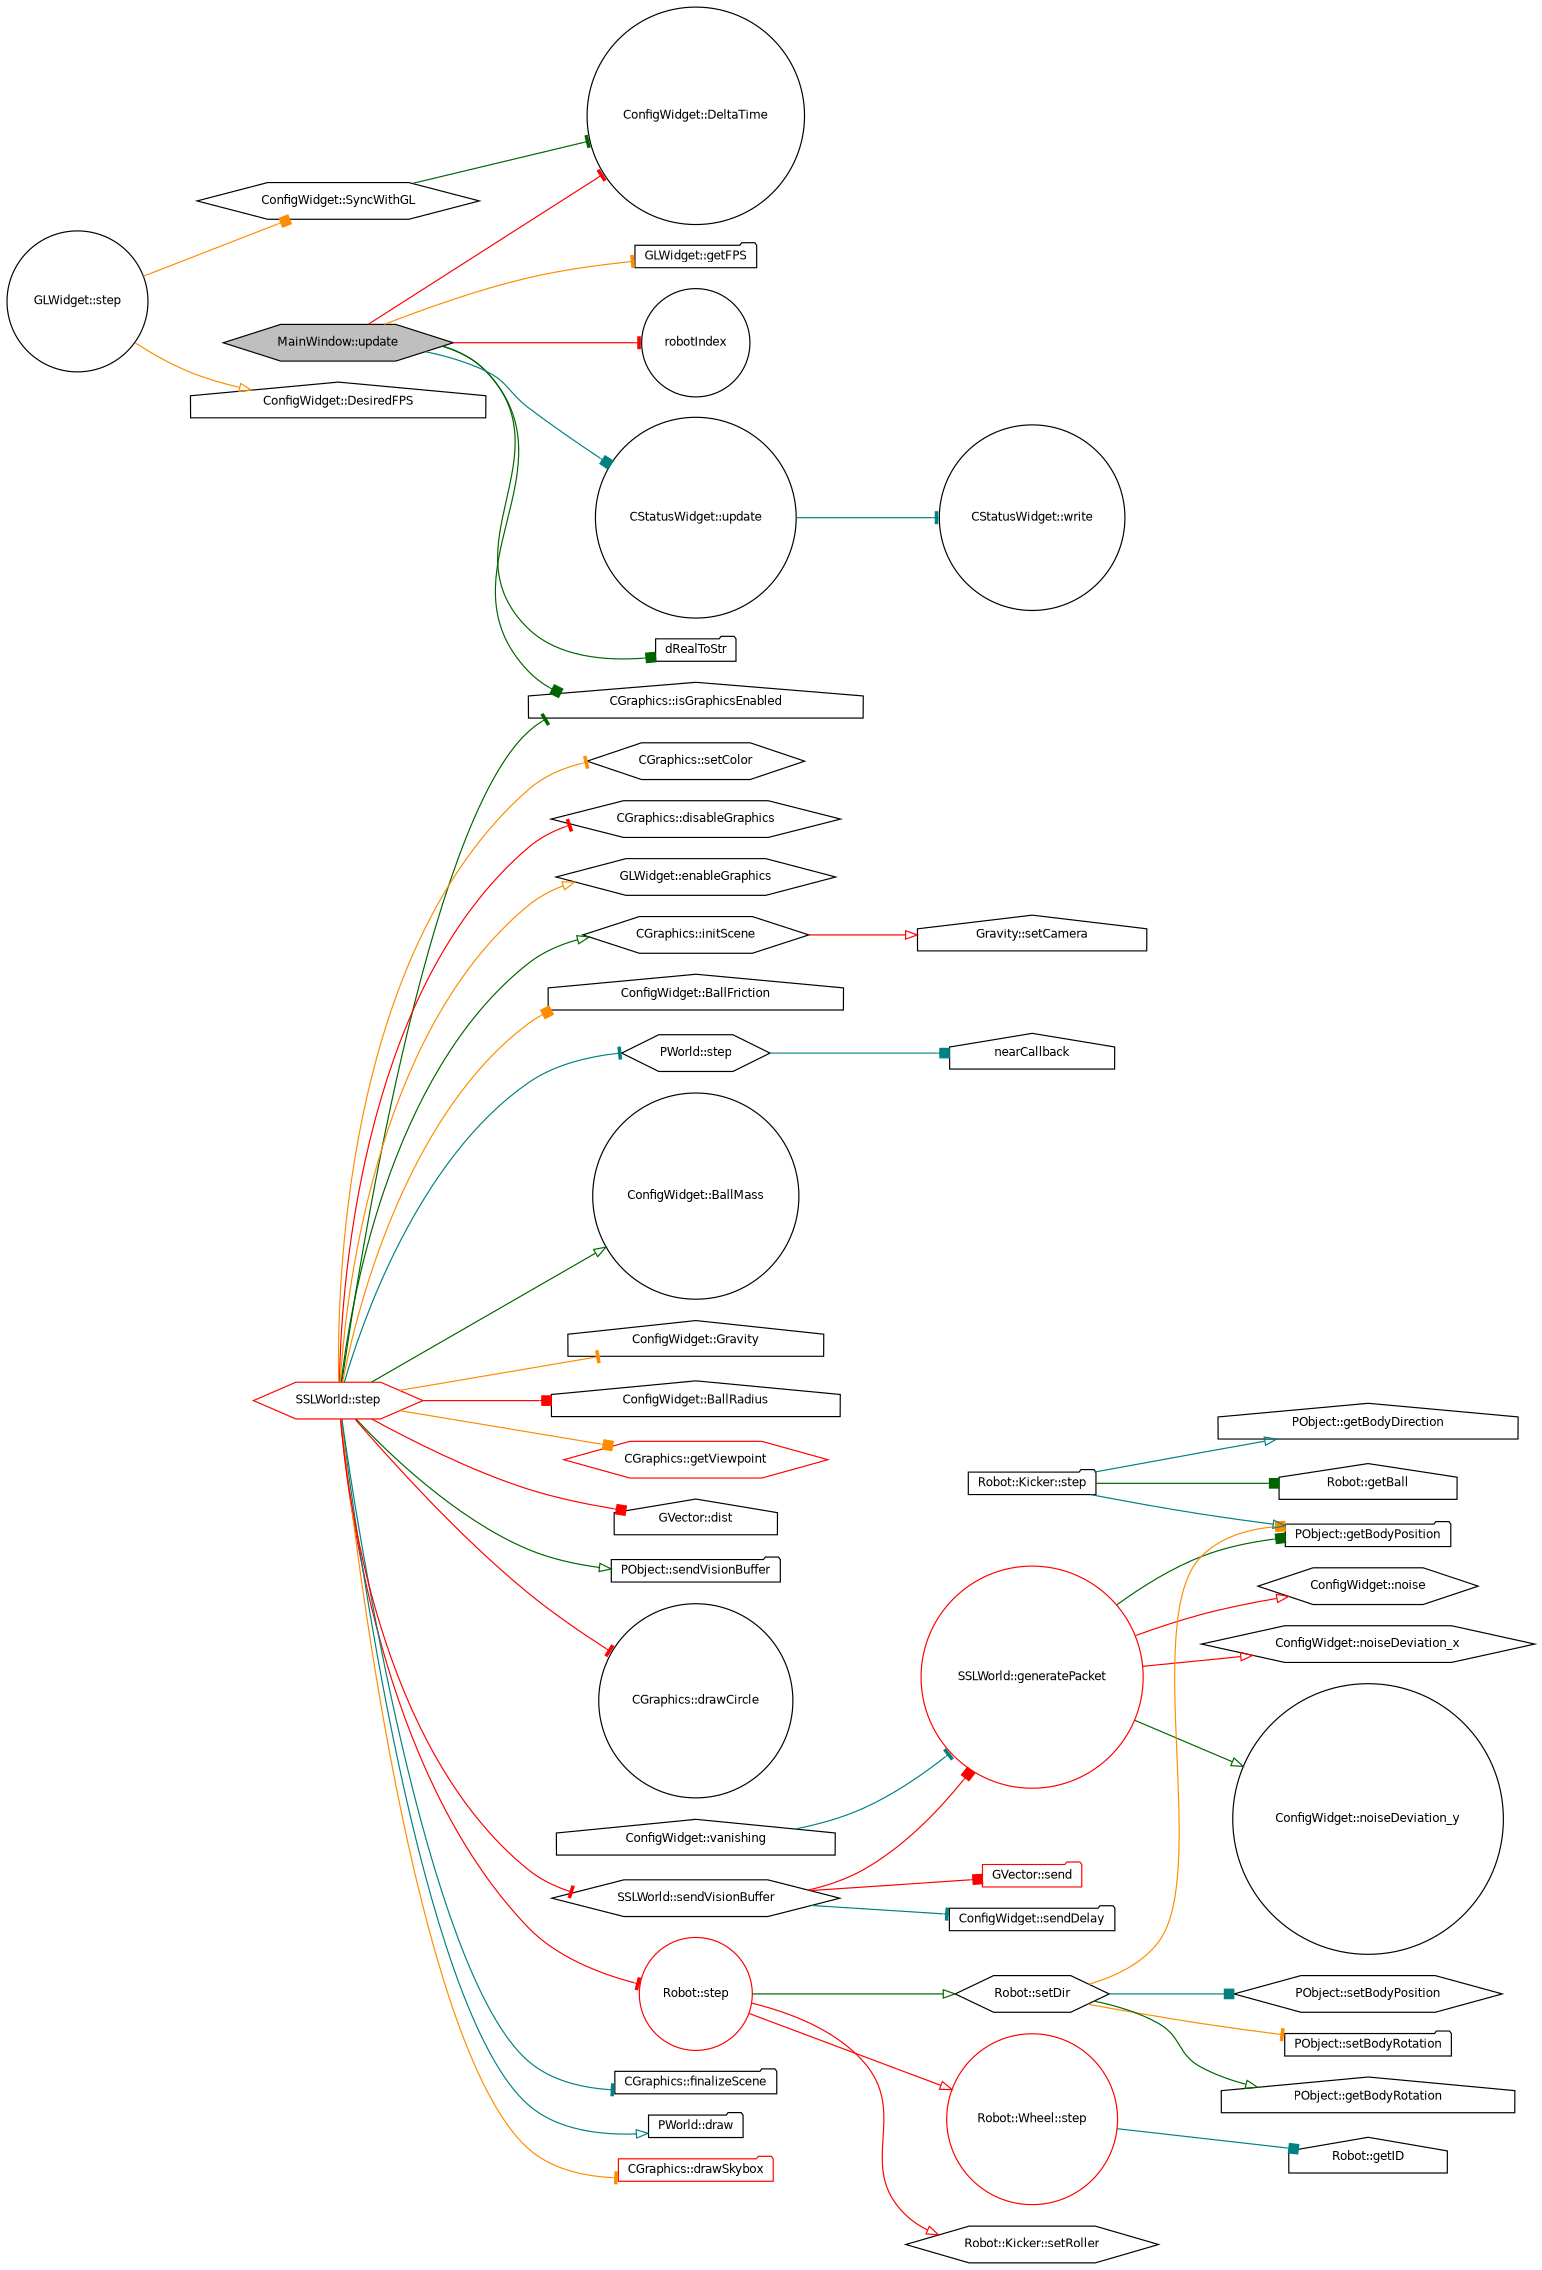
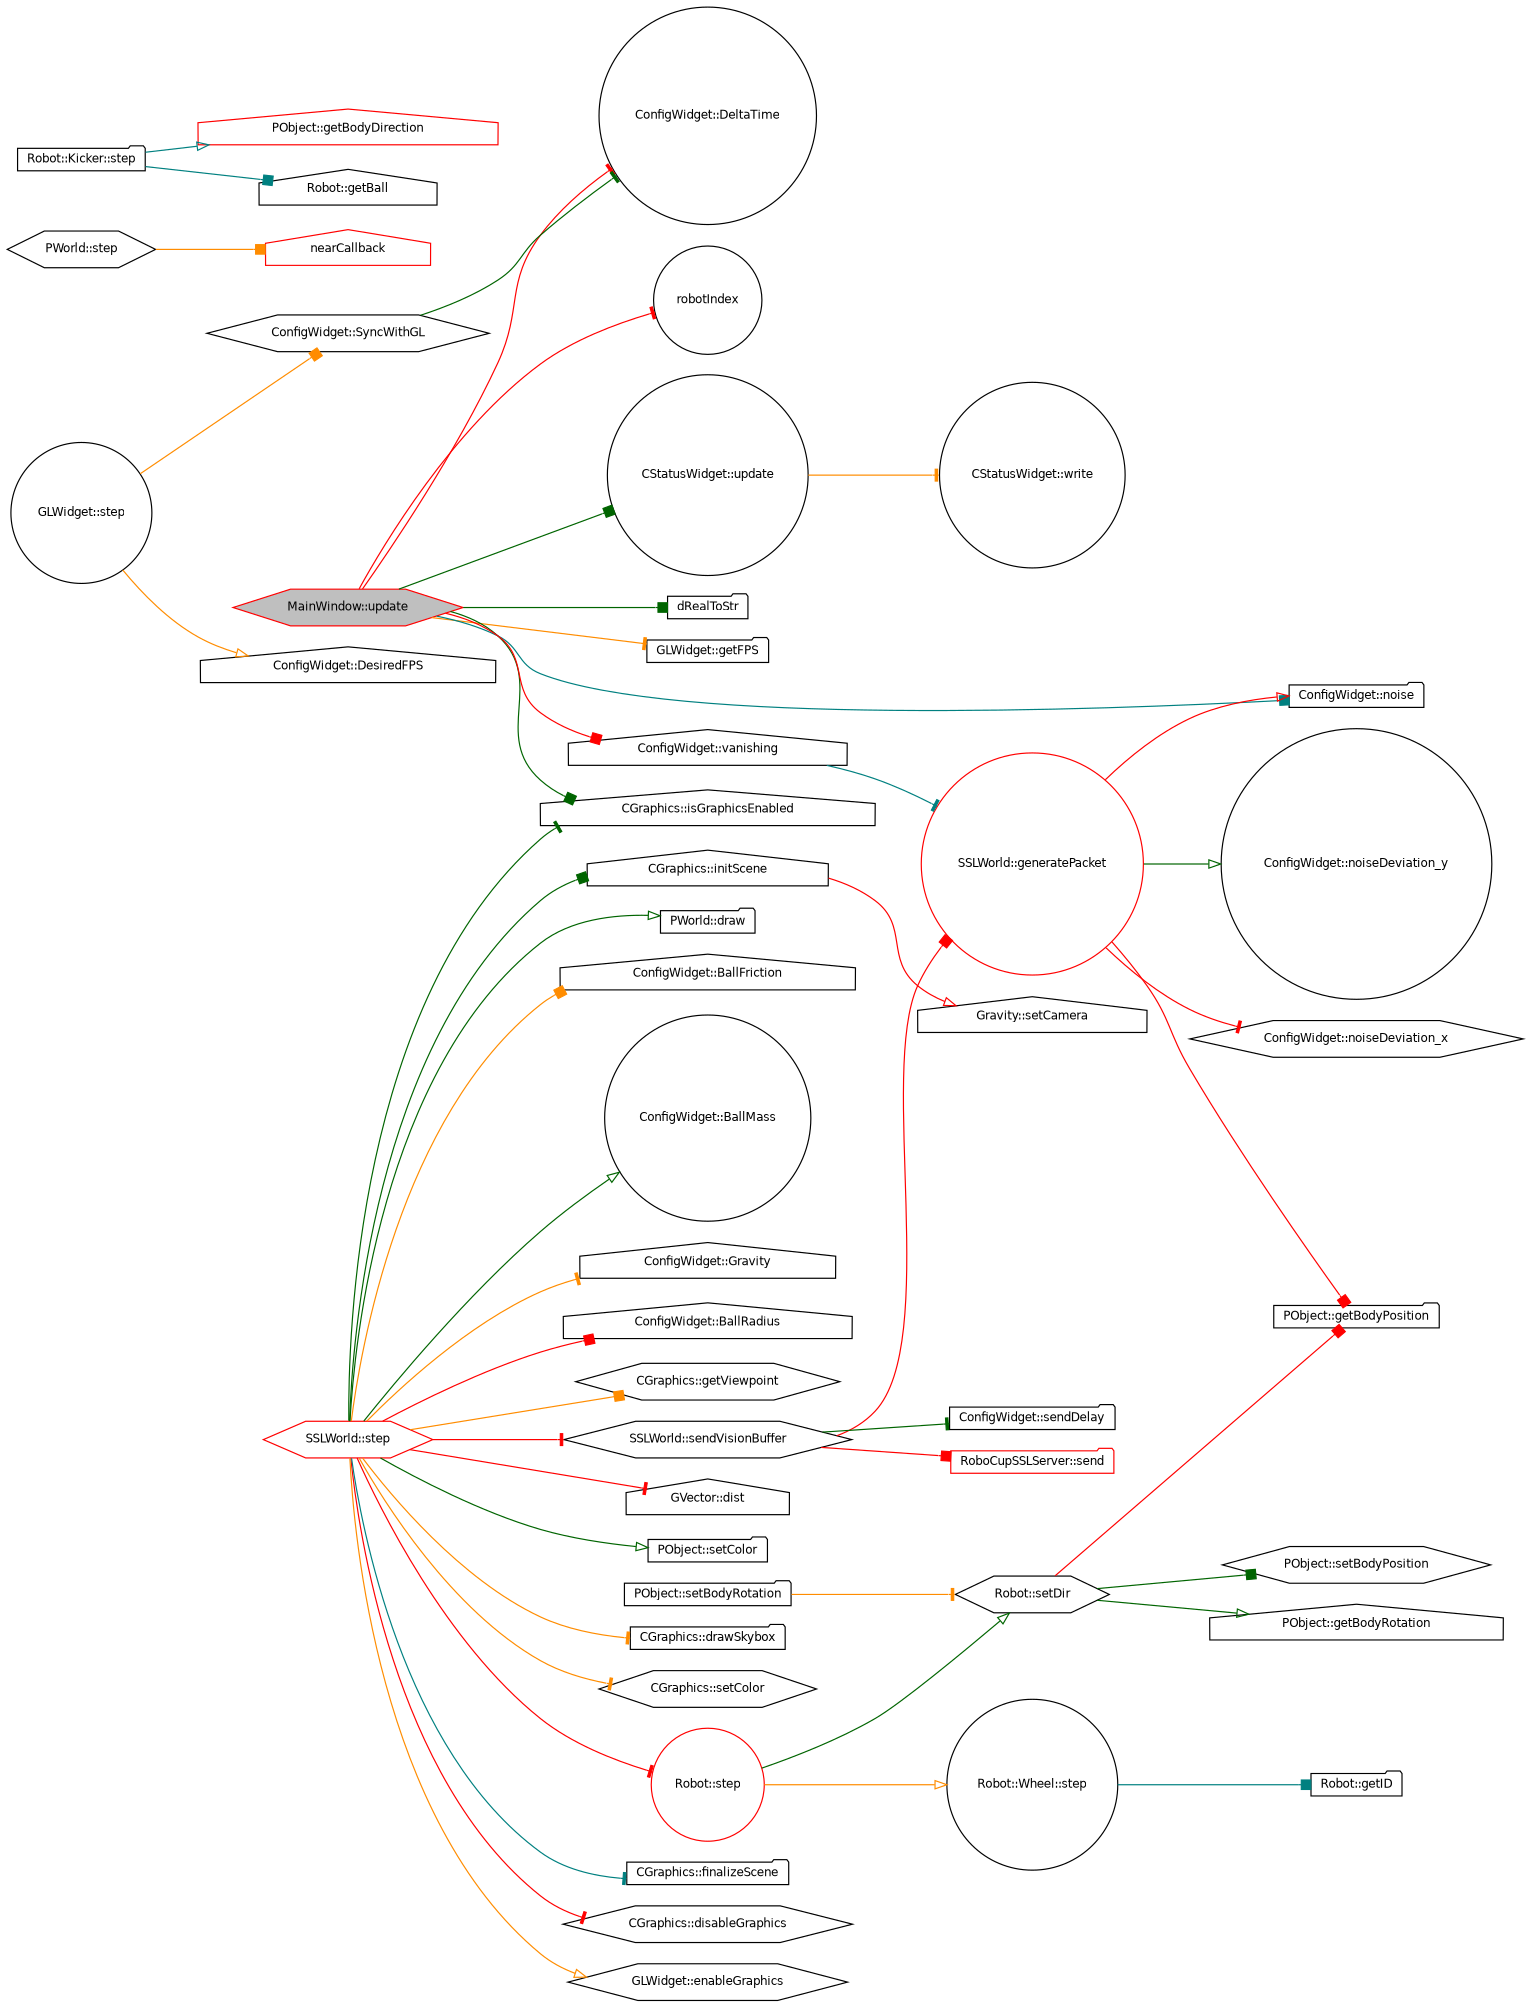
(338, 343) -> (348, 608)
(516, 397) -> (500, 551)
(864, 518) -> (870, 475)
none -> (529, 701)
none -> (846, 709)
(696, 935) -> (708, 870)
(854, 1053) -> (204, 249)
(1032, 1053) -> (348, 249)
(408, 1130) -> (403, 1122)
(438, 1178) -> none
(1368, 1423) -> (348, 129)
(696, 1460) -> (708, 1382)
(489, 1475) -> (526, 1469)
(1181, 1483) -> (203, 173)
(1182, 1511) -> none
(1191, 1561) -> (1222, 1121)
(696, 1571) -> (708, 1551)
(1368, 1586) -> (1357, 696)
(1192, 1661) -> (1166, 996)
(696, 1701) -> none
(1177, 1750) -> (1194, 1456)
(414, 1829) -> (420, 1110)
(1032, 1876) -> (1032, 1462)
(877, 1910) -> (883, 1428)
(1166, 1994) -> (1170, 1582)
(1183, 2021) -> (870, 1594)
(830, 2044) -> (850, 1785)
(1032, 2119) -> (1032, 1785)
(1368, 2157) -> (1357, 1785)
(696, 2170) -> (708, 1638)
(1032, 2244) -> none
